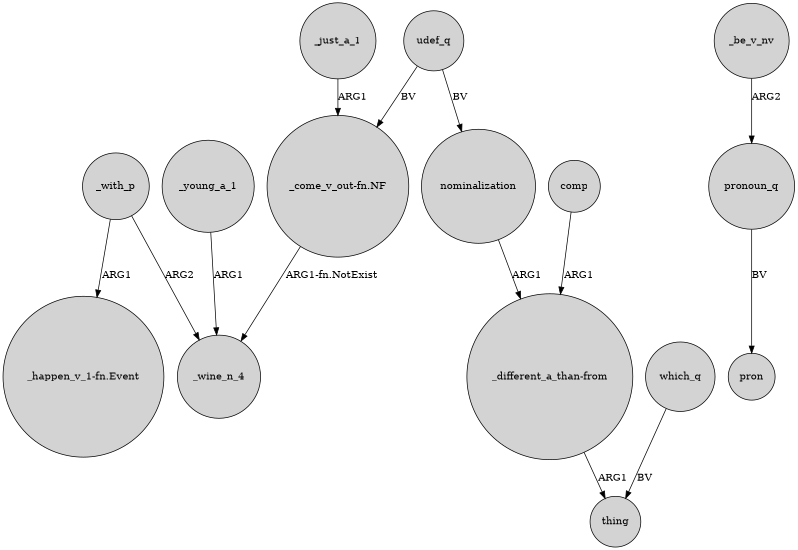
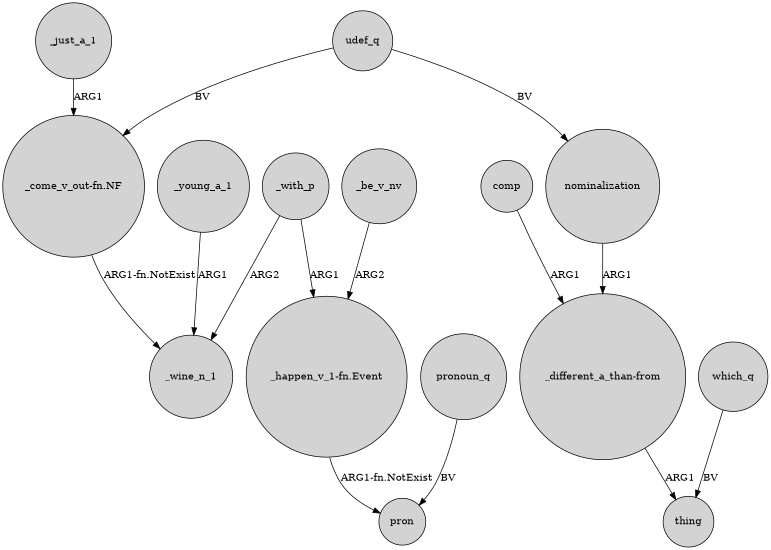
(752, 107) -> (360, 257)
(219, 377) -> (191, 377)
none -> (345, 489)
